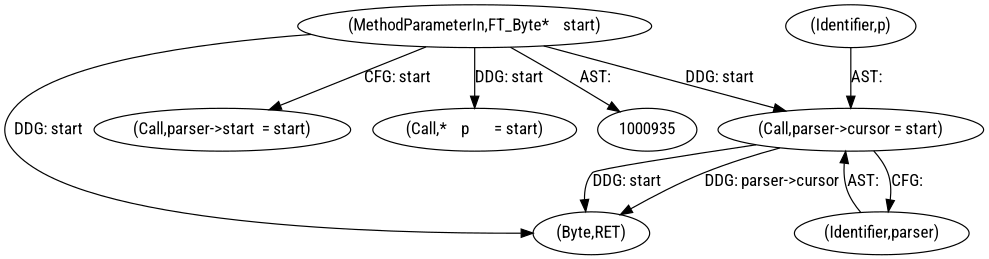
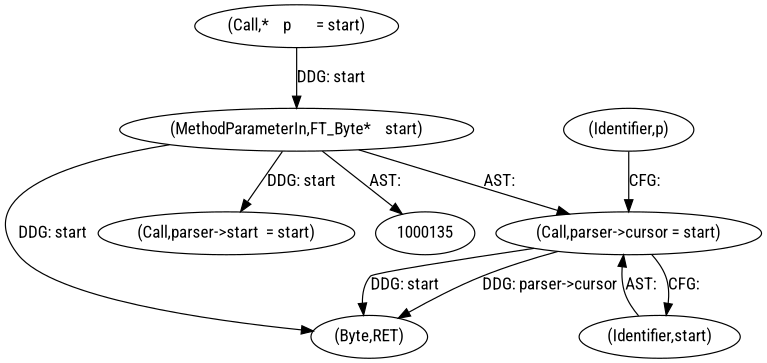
(475, 72) -> (297, 72)
(398, 78) -> (301, 182)
(720, 78) -> (501, 182)
(869, 78) -> (647, 182)
(647, 130) -> (425, 233)
(882, 233) -> (660, 337)
